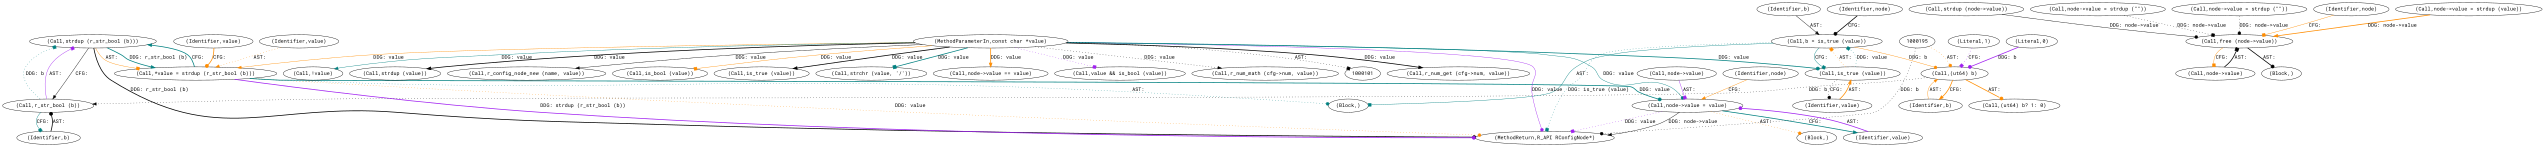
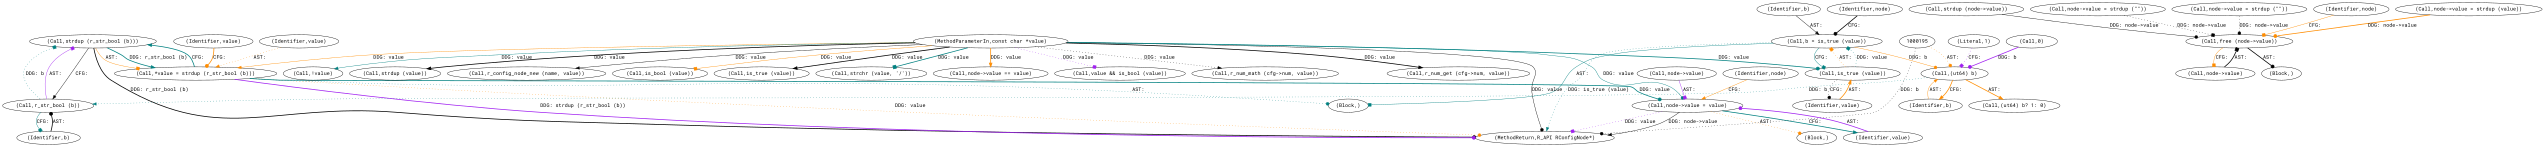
(2354, 25) -> (2354, 25)
(2032, 41) -> (2032, 41)
(1640, 48) -> (1640, 48)
(1359, 49) -> (1359, 49)
(1363, 74) -> none
(1983, 89) -> (1983, 89)
(1012, 98) -> (1012, 98)
